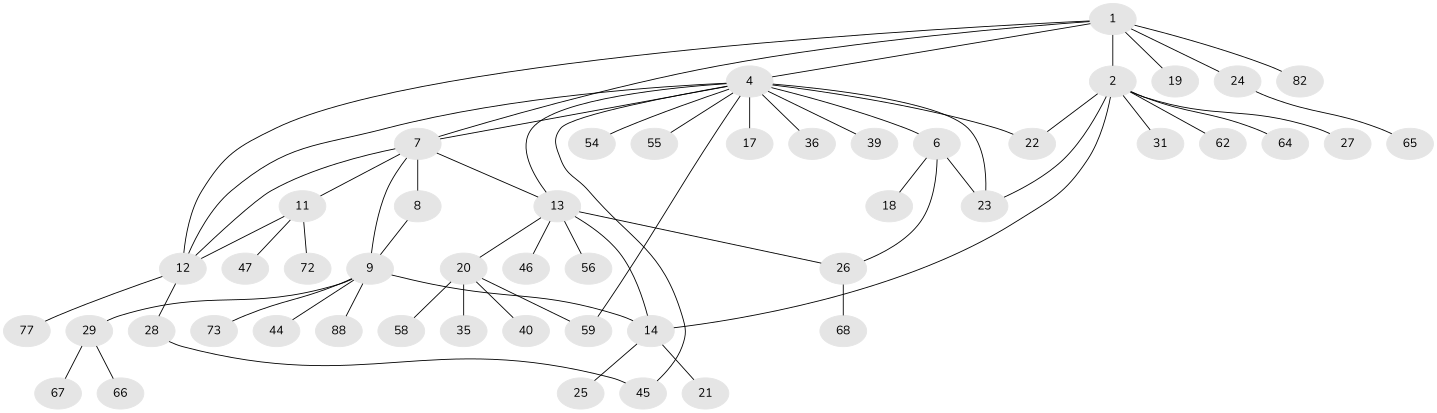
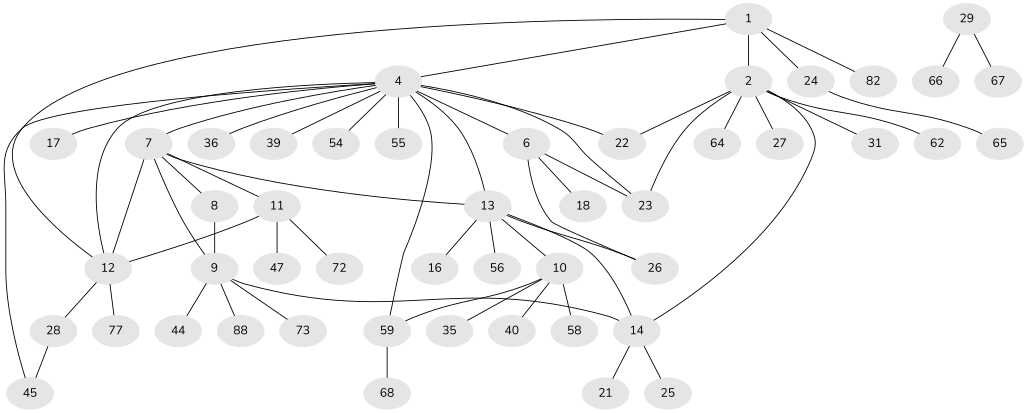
(760, 59) -> none
(1175, 81) -> none
(464, 269) -> (560, 269)
(526, 269) -> (435, 269)
(230, 300) -> none
(843, 300) -> (387, 362)
